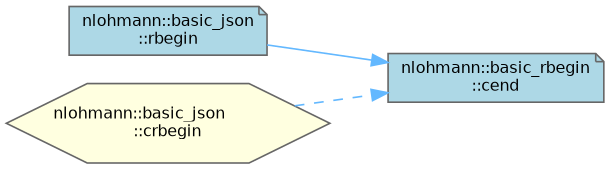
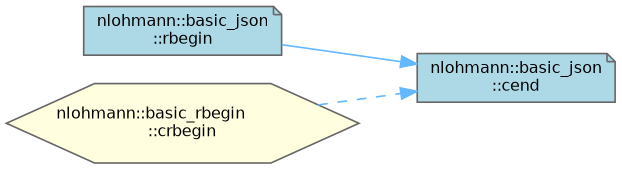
(496, 78) -> (516, 78)
(168, 123) -> (183, 123)
